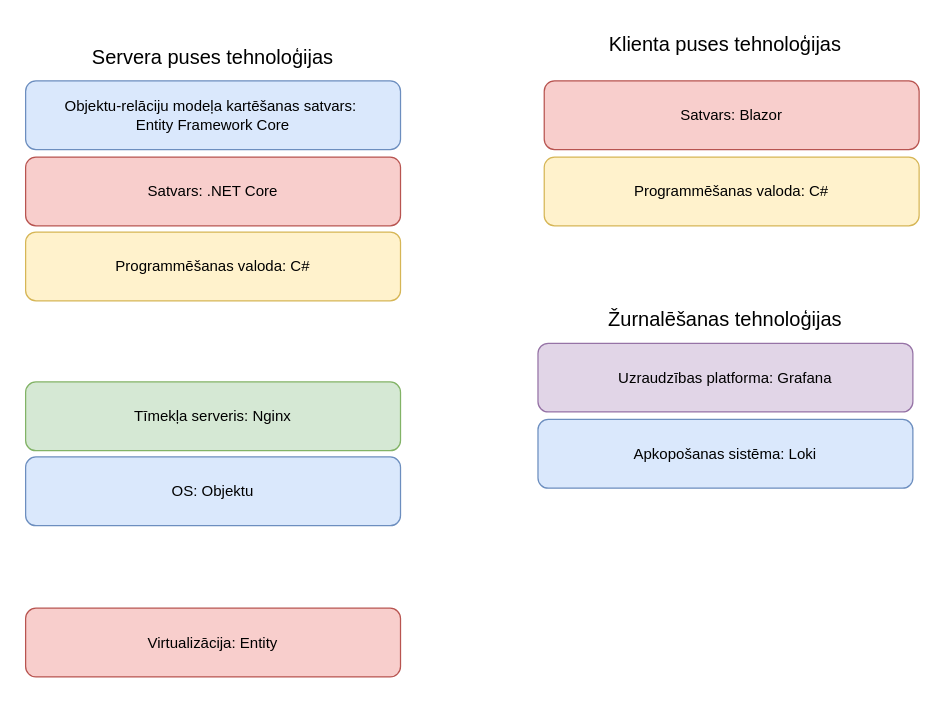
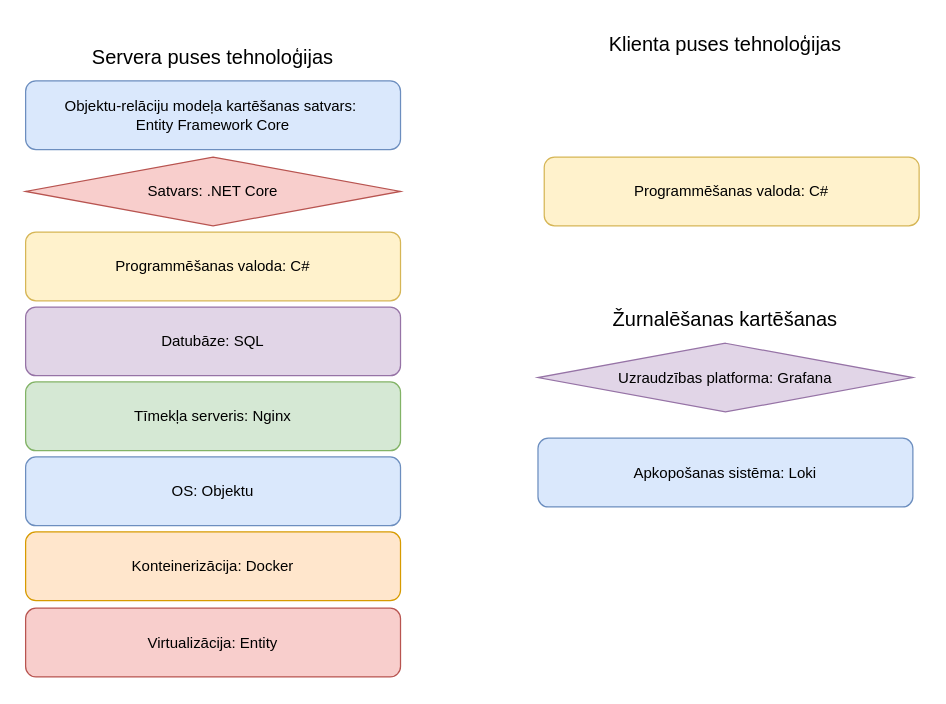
(732, 115) -> none
(213, 191) -> (213, 191)
(726, 319) -> (726, 319)
none -> (213, 341)
(726, 378) -> (726, 378)
(726, 454) -> (726, 473)
none -> (213, 566)
